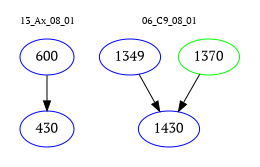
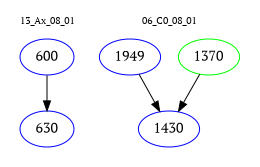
(170, 22) -> (170, 22)
(130, 57) -> (130, 57)
(47, 129) -> (47, 129)
